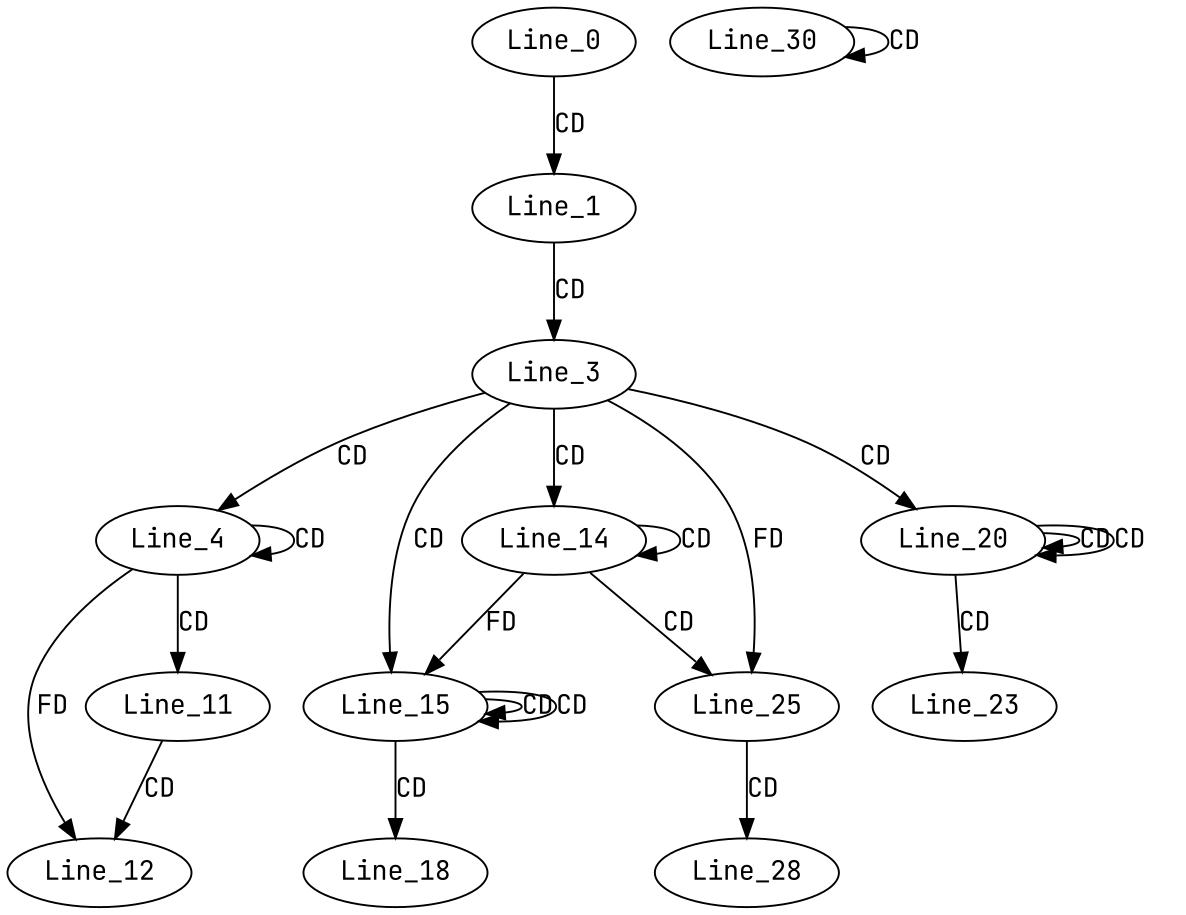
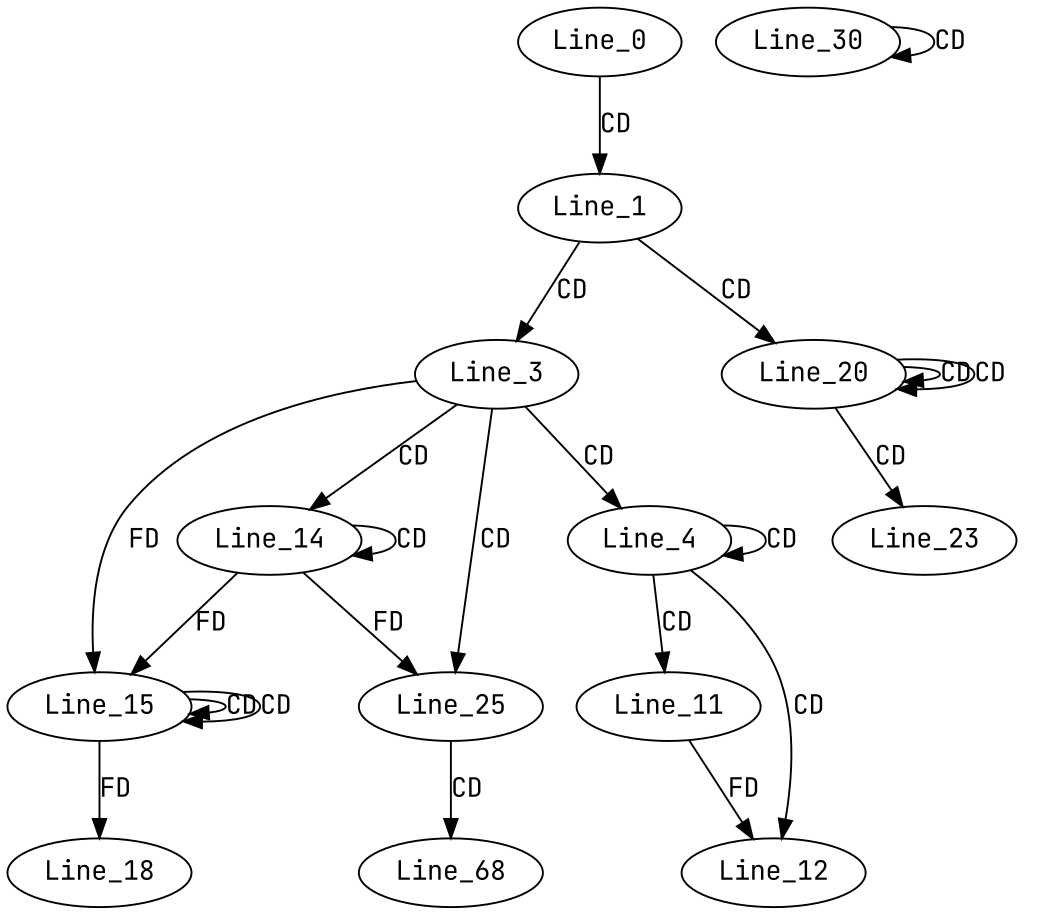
(771, 428) -> (698, 285)
(429, 540) -> (144, 540)
(769, 540) -> (496, 540)
(679, 624) -> (389, 624)
(53, 707) -> (809, 707)
(160, 790) -> (744, 790)
(412, 790) -> (116, 790)
(747, 873) -> (451, 873)
